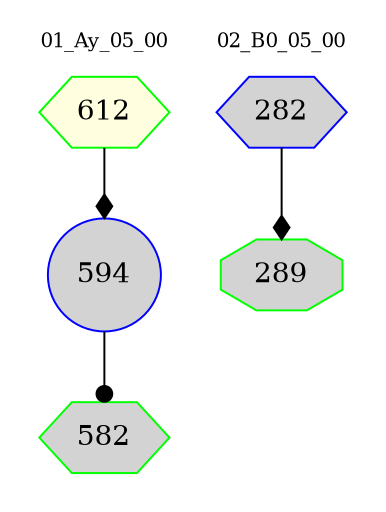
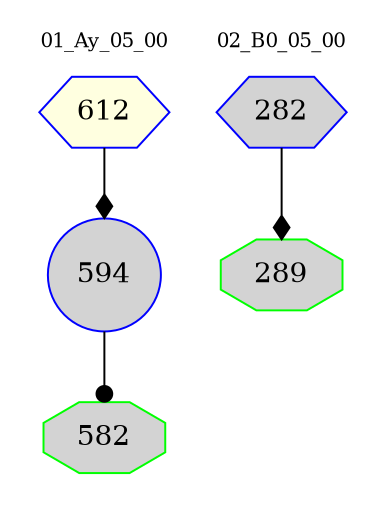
(104, 112) -> (104, 112)
(104, 438) -> (104, 438)
